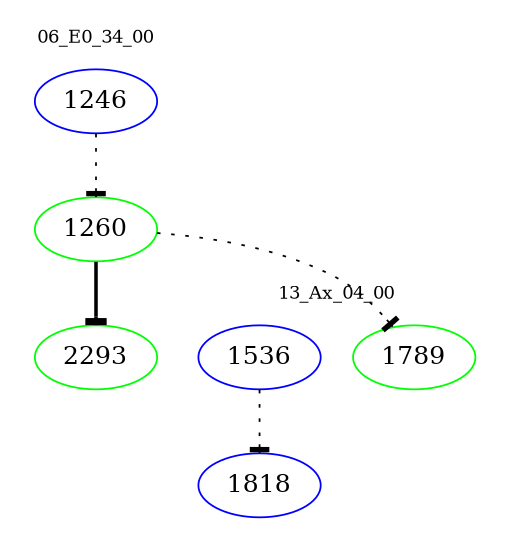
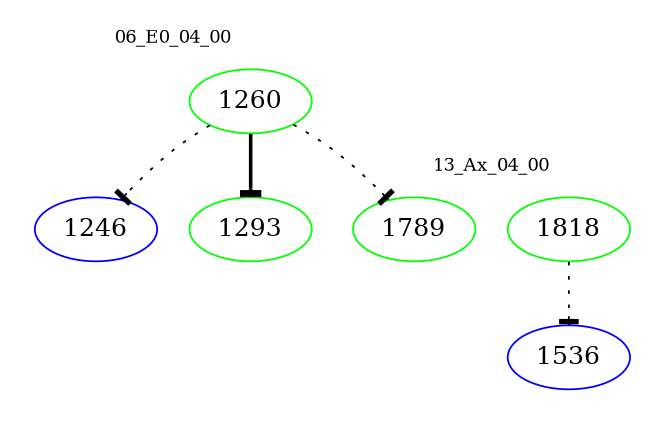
(96, 38) -> (173, 38)
(96, 161) -> (166, 156)
(96, 357) -> (251, 229)
(260, 417) -> (569, 289)
(260, 485) -> (569, 229)
